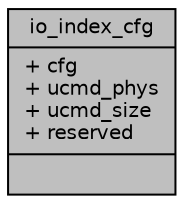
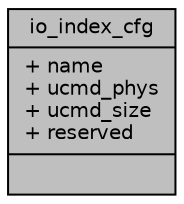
(51, 67) -> (65, 67)
